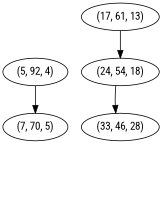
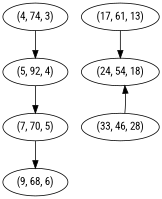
none -> (35, 17)
(115, 95) -> (125, 103)
none -> (35, 182)
